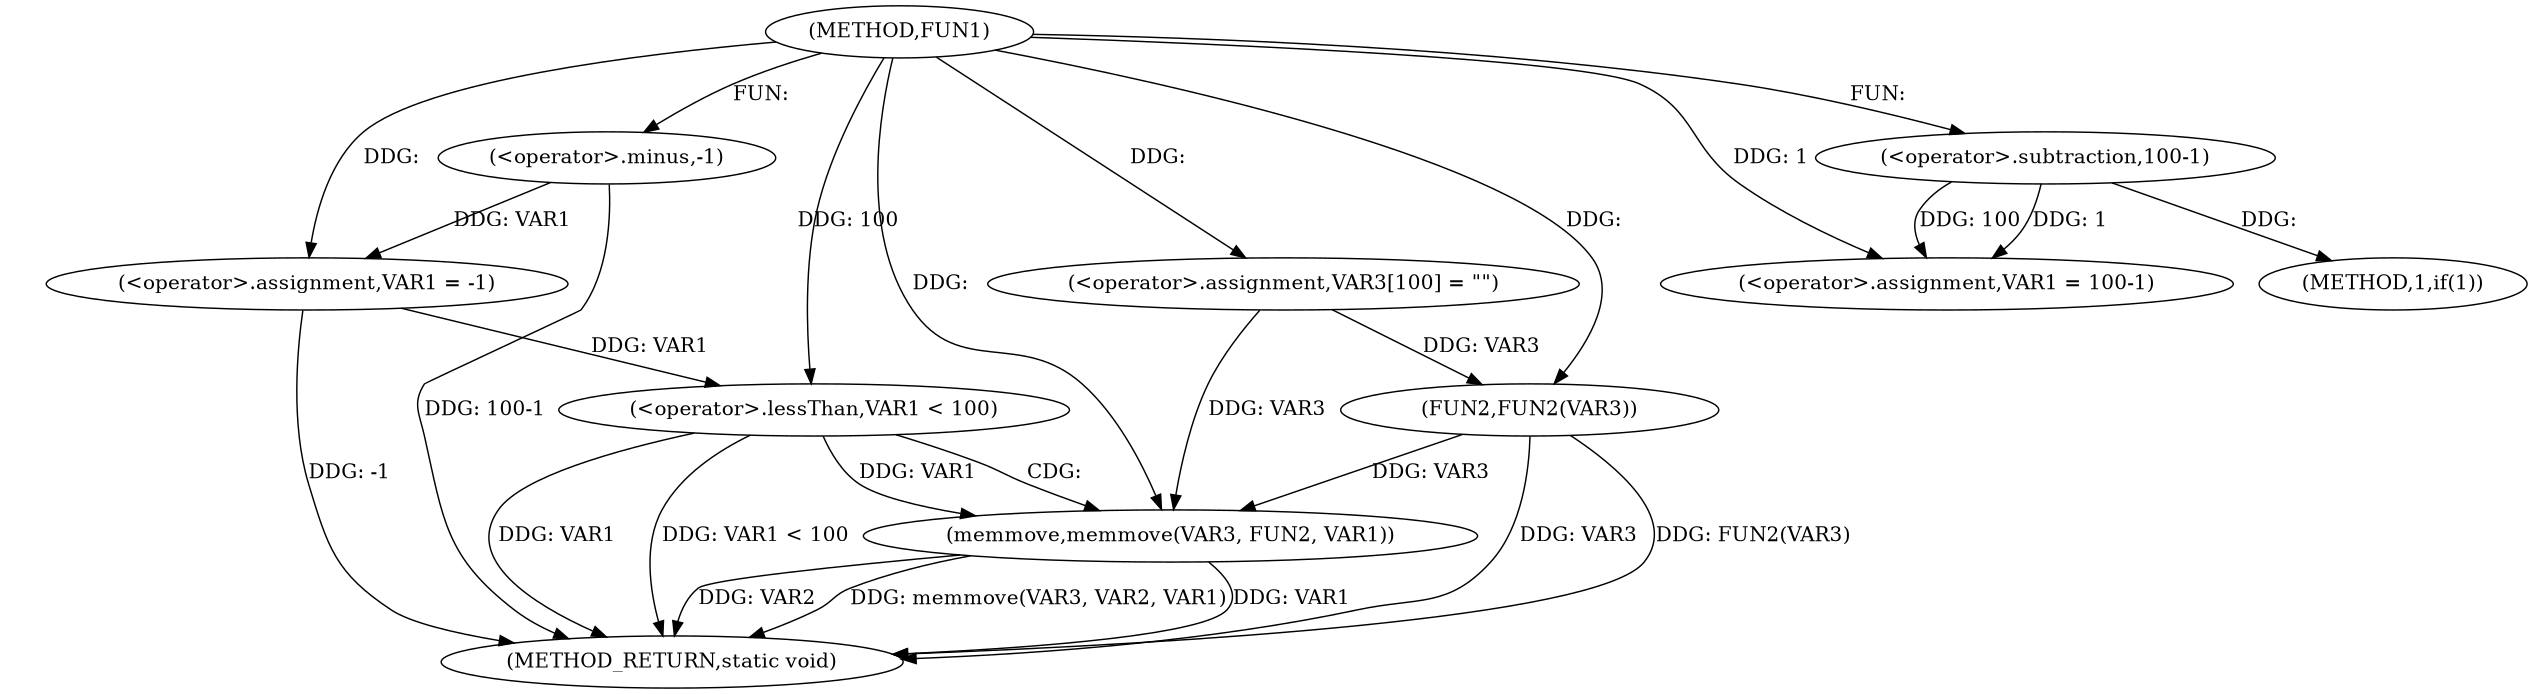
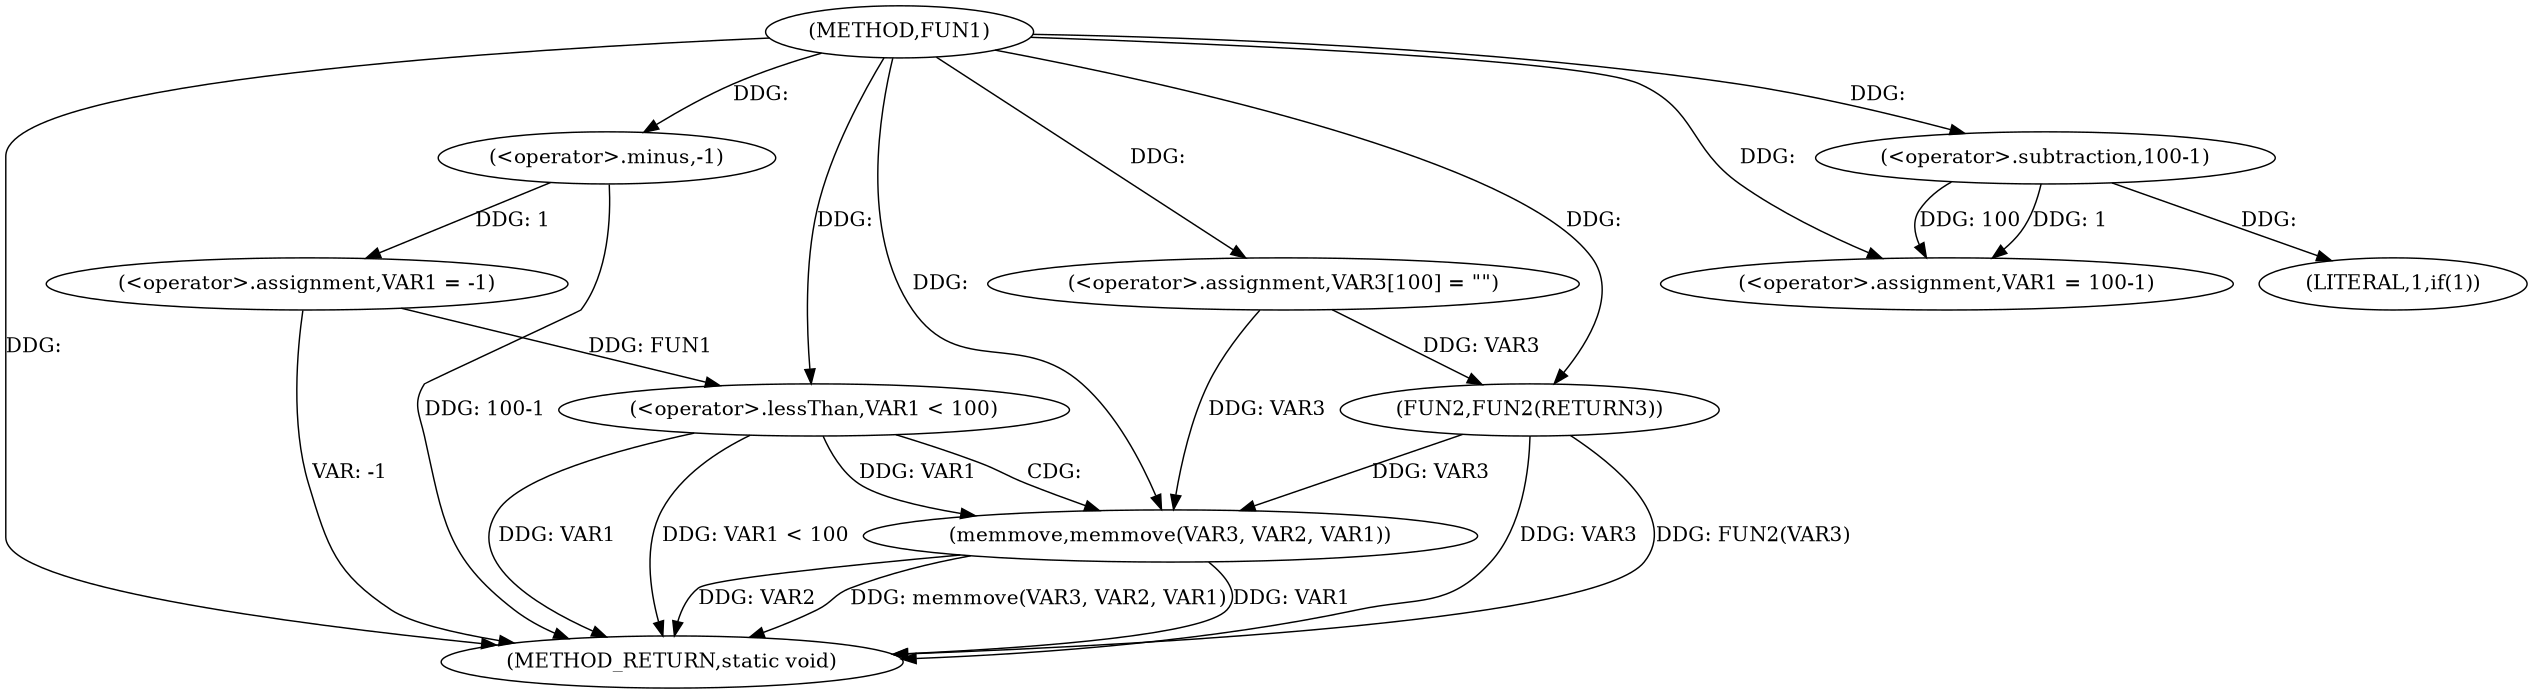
(504, 80) -> (6, 202)
(764, 95) -> (764, 95)
(1881, 95) -> (1881, 95)
(1771, 158) -> (1771, 158)
(513, 221) -> (513, 221)
(848, 221) -> (848, 221)
(2393, 284) -> (2393, 284)
(650, 347) -> (650, 347)
(1530, 410) -> (1530, 410)
(350, 473) -> (350, 473)
(1170, 536) -> (1170, 536)
